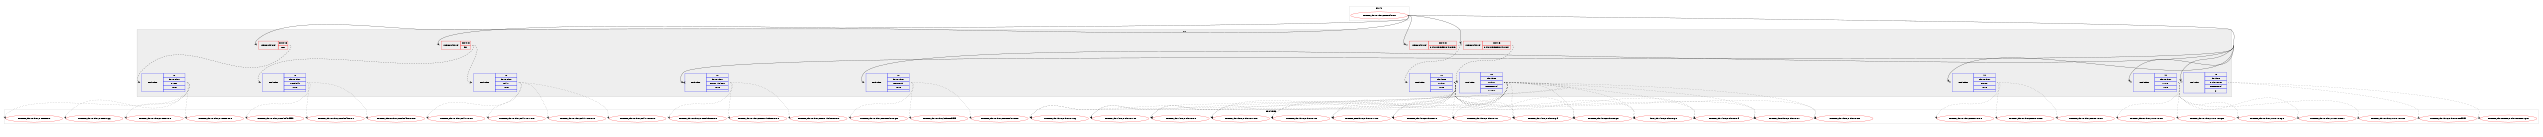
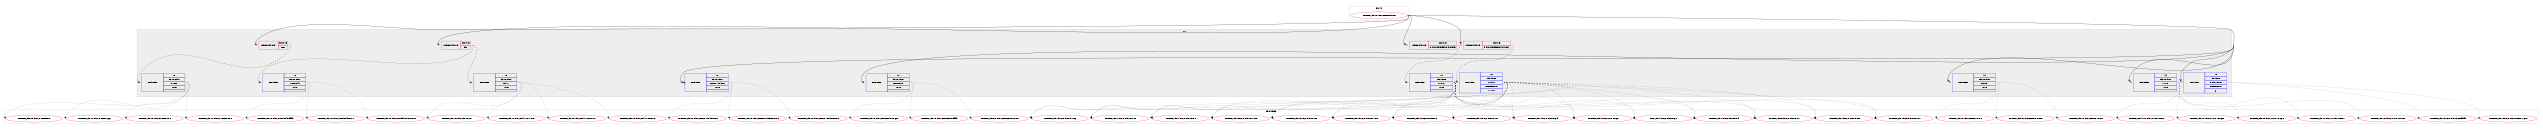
(396, 119) -> (396, 119)
(457, 119) -> (457, 119)
(698, 119) -> (698, 119)
(939, 119) -> (939, 119)
(1000, 119) -> (1000, 119)
(1362, 119) -> (1362, 119)
(1603, 119) -> (1603, 119)
none -> (1905, 119)
(2146, 119) -> (2146, 119)
(2508, 119) -> (2508, 119)
